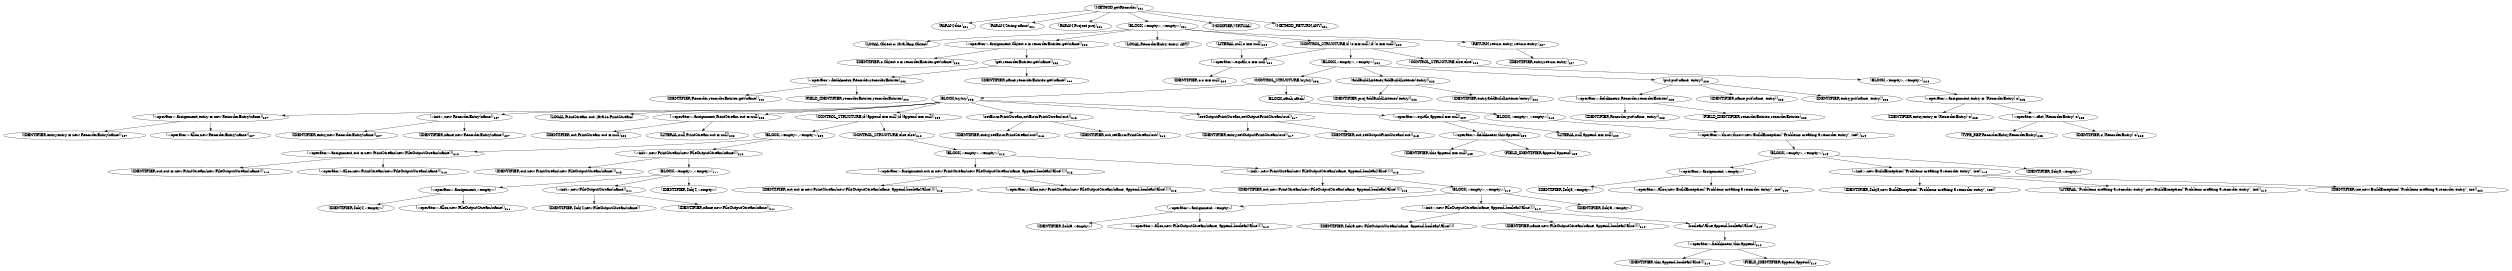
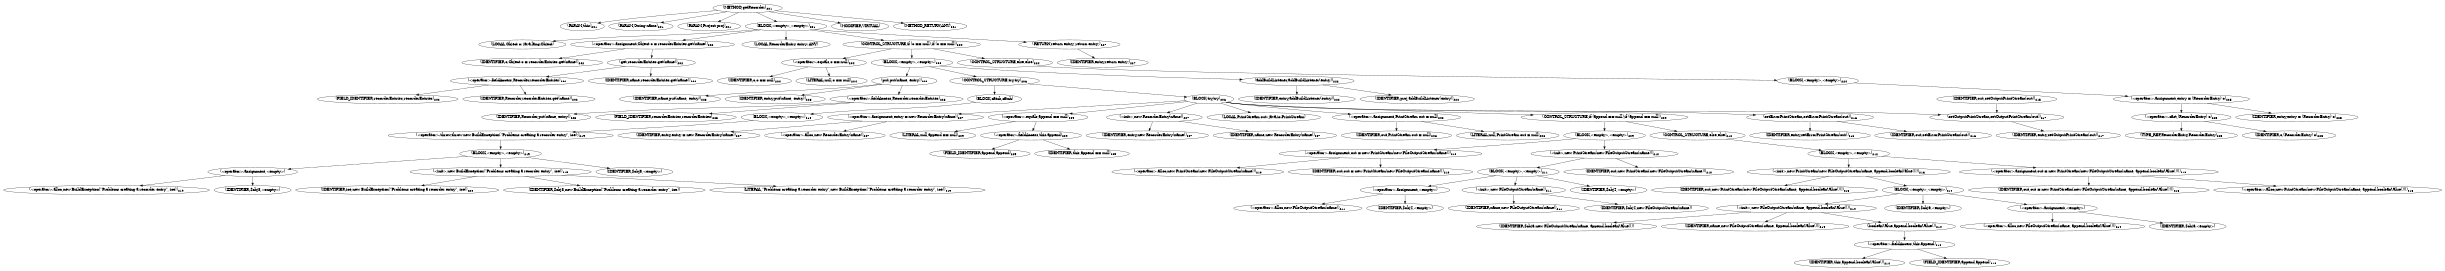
(1242, 52) -> (827, 71)
(1310, 126) -> (1997, 107)
